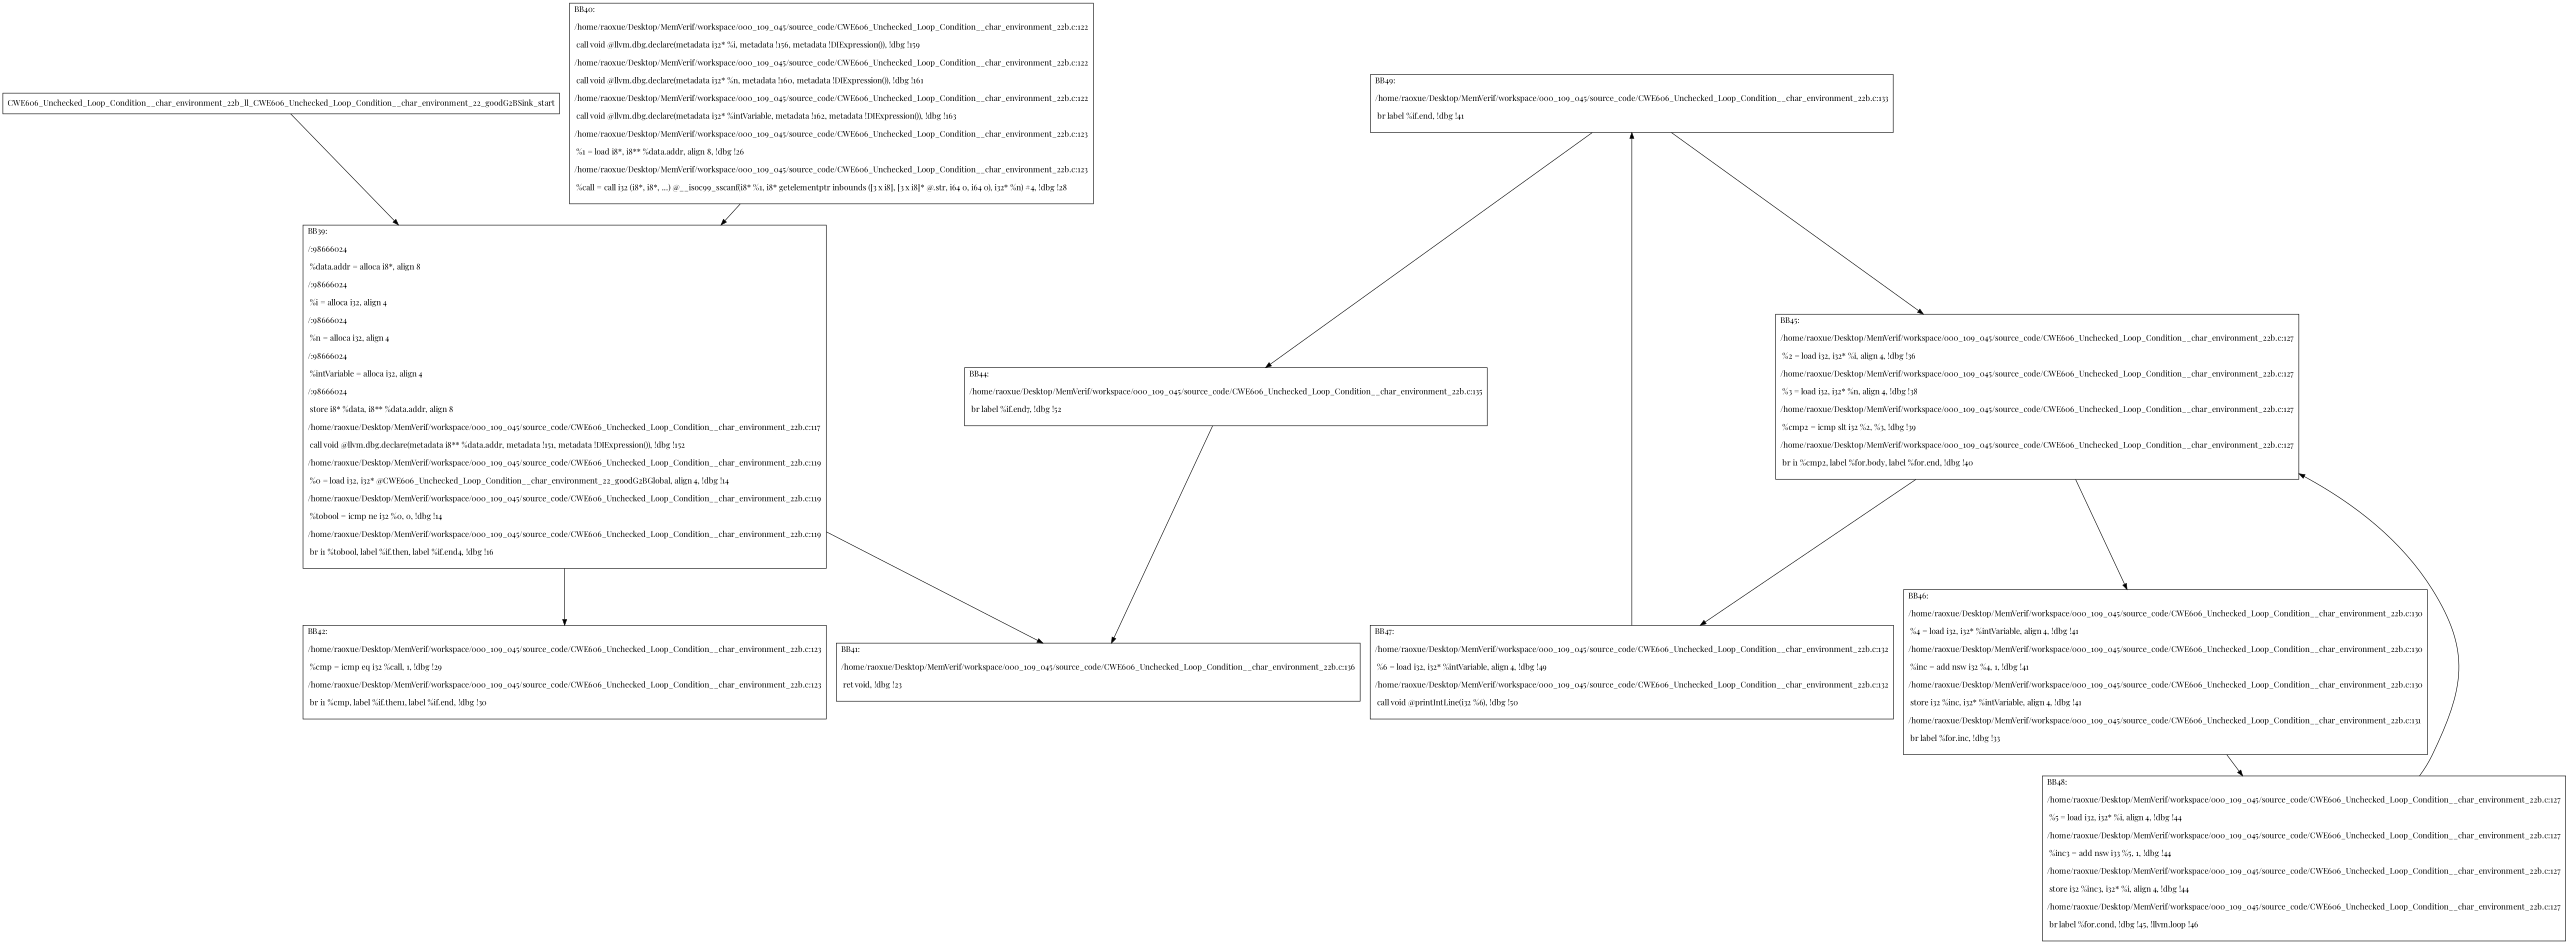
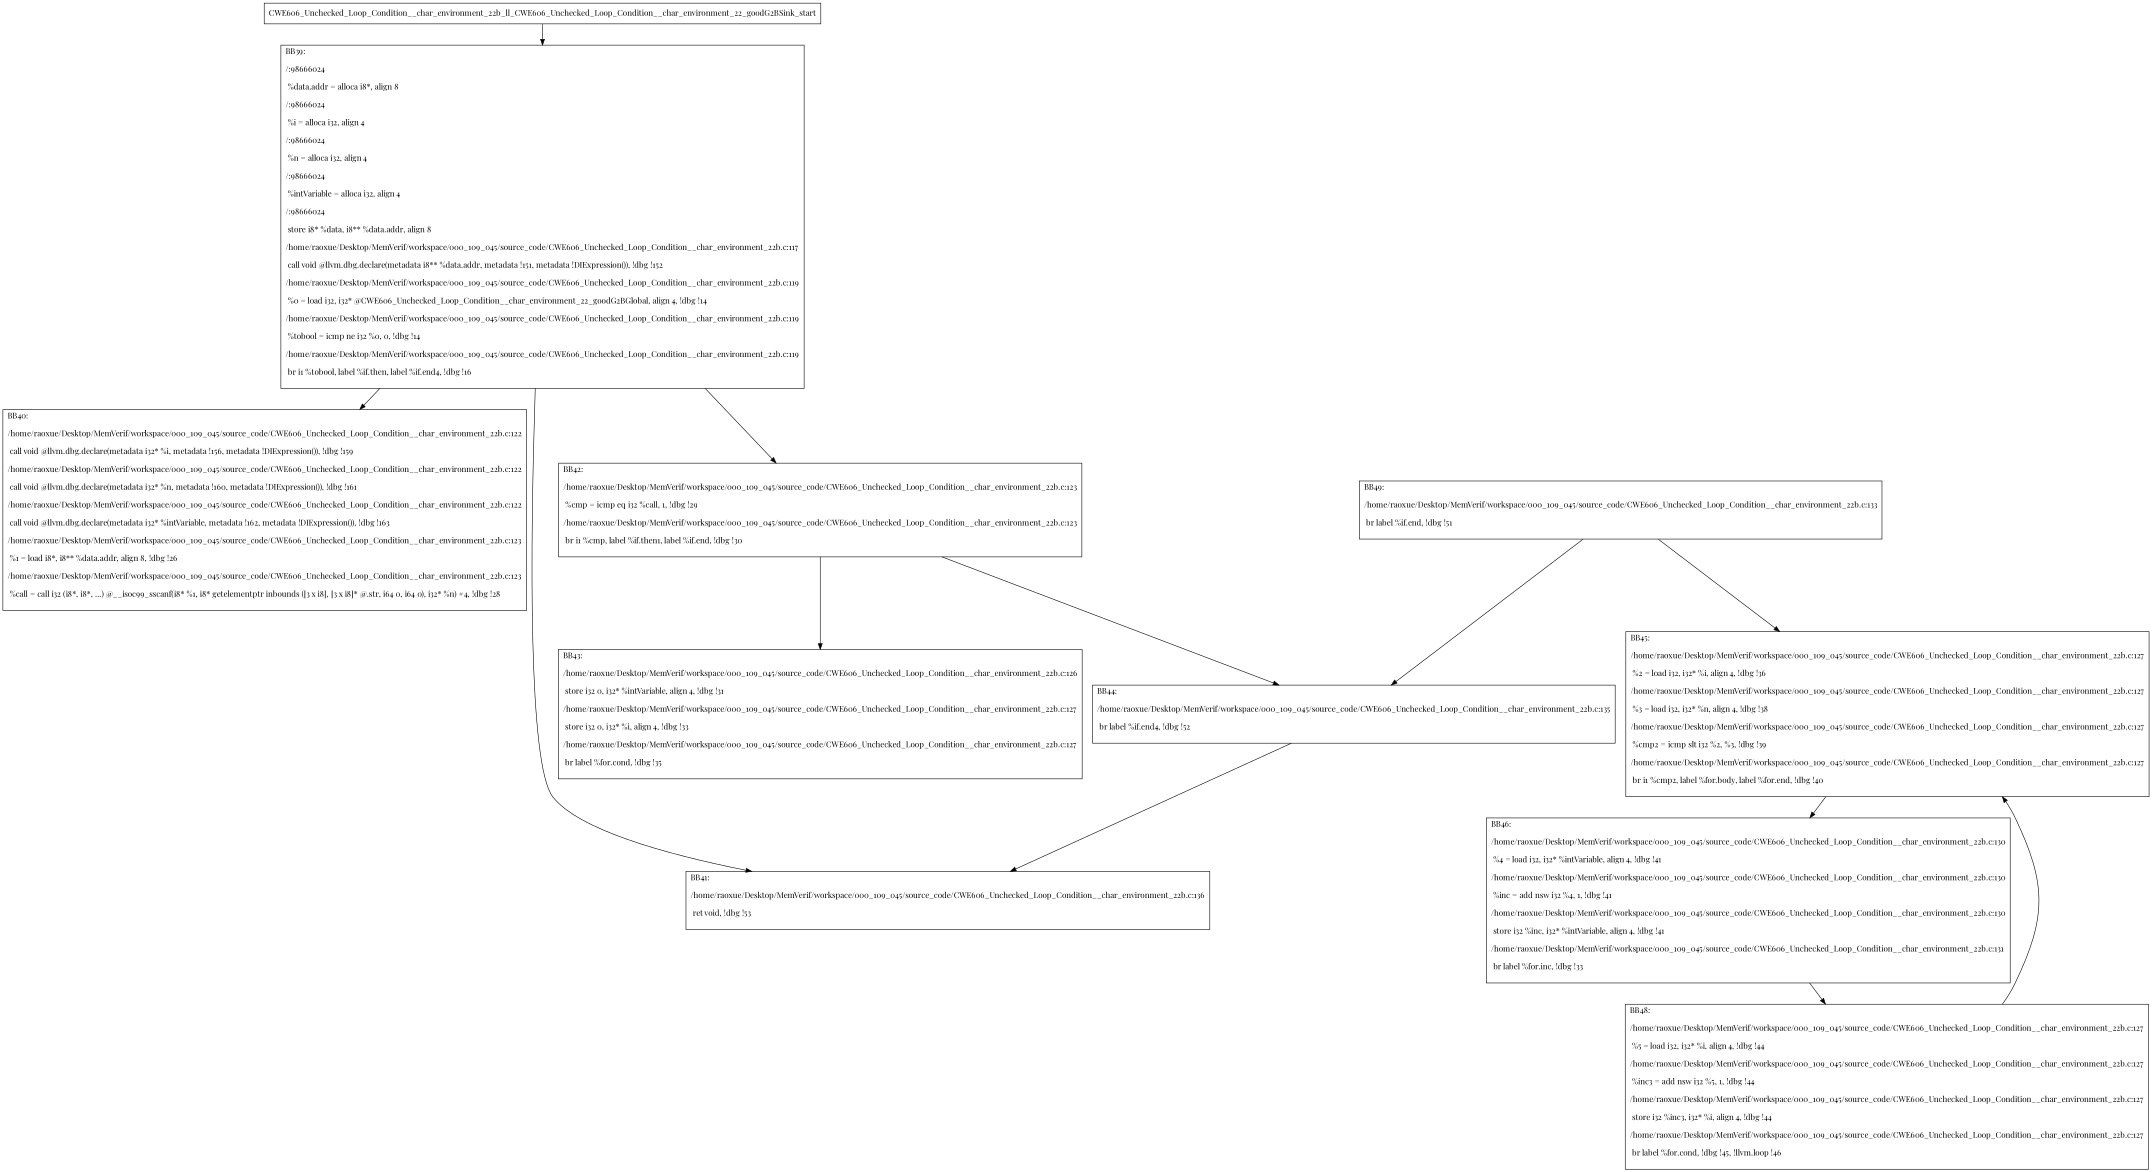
(1420, 116) -> (1408, 523)
(733, 212) -> (372, 397)
(1015, 410) -> (1144, 727)
none -> (1108, 620)
(1632, 672) -> none
(871, 685) -> (721, 913)
none -> (820, 714)
(2109, 854) -> (1692, 1082)
